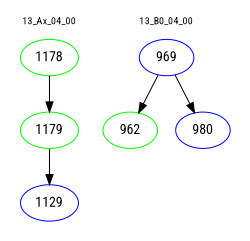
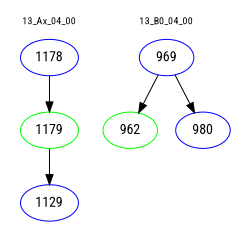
(49, 58) -> (49, 58)
